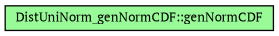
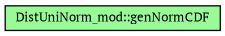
(139, 18) -> (113, 18)
